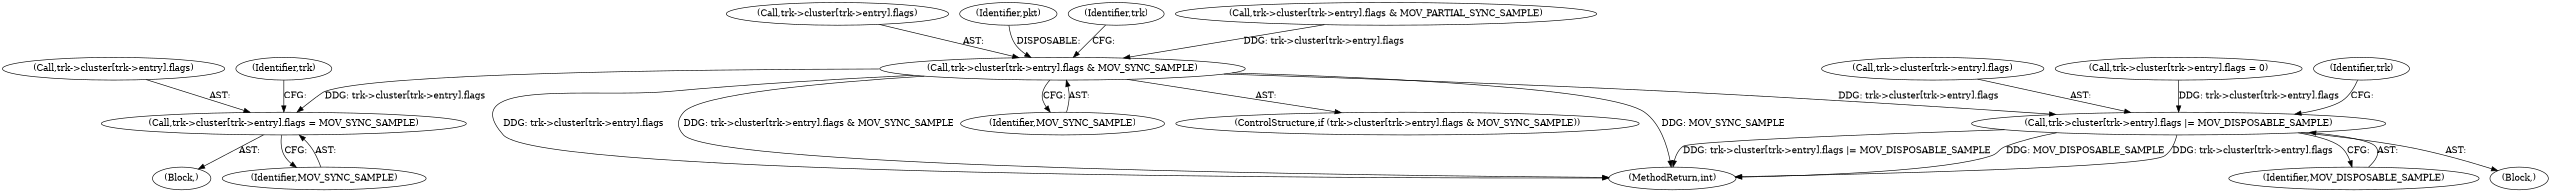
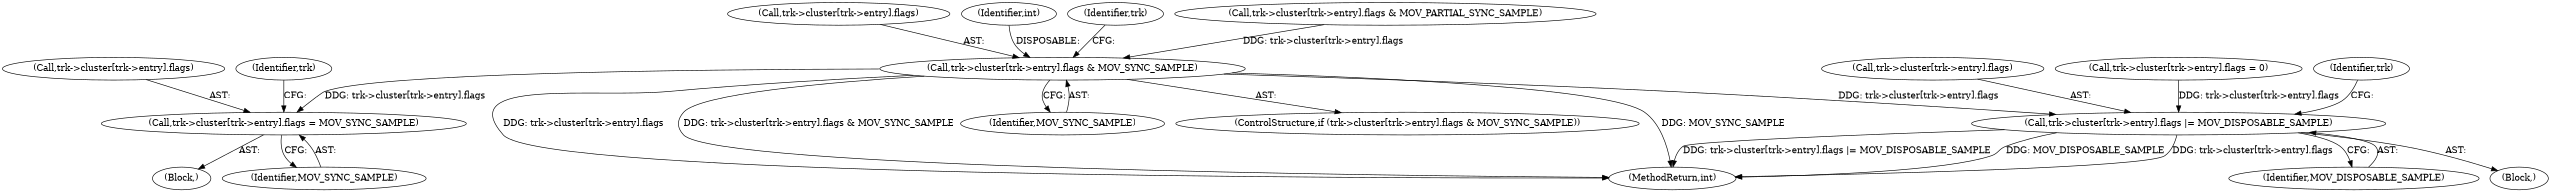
(1008, 14) -> (1009, 14)
